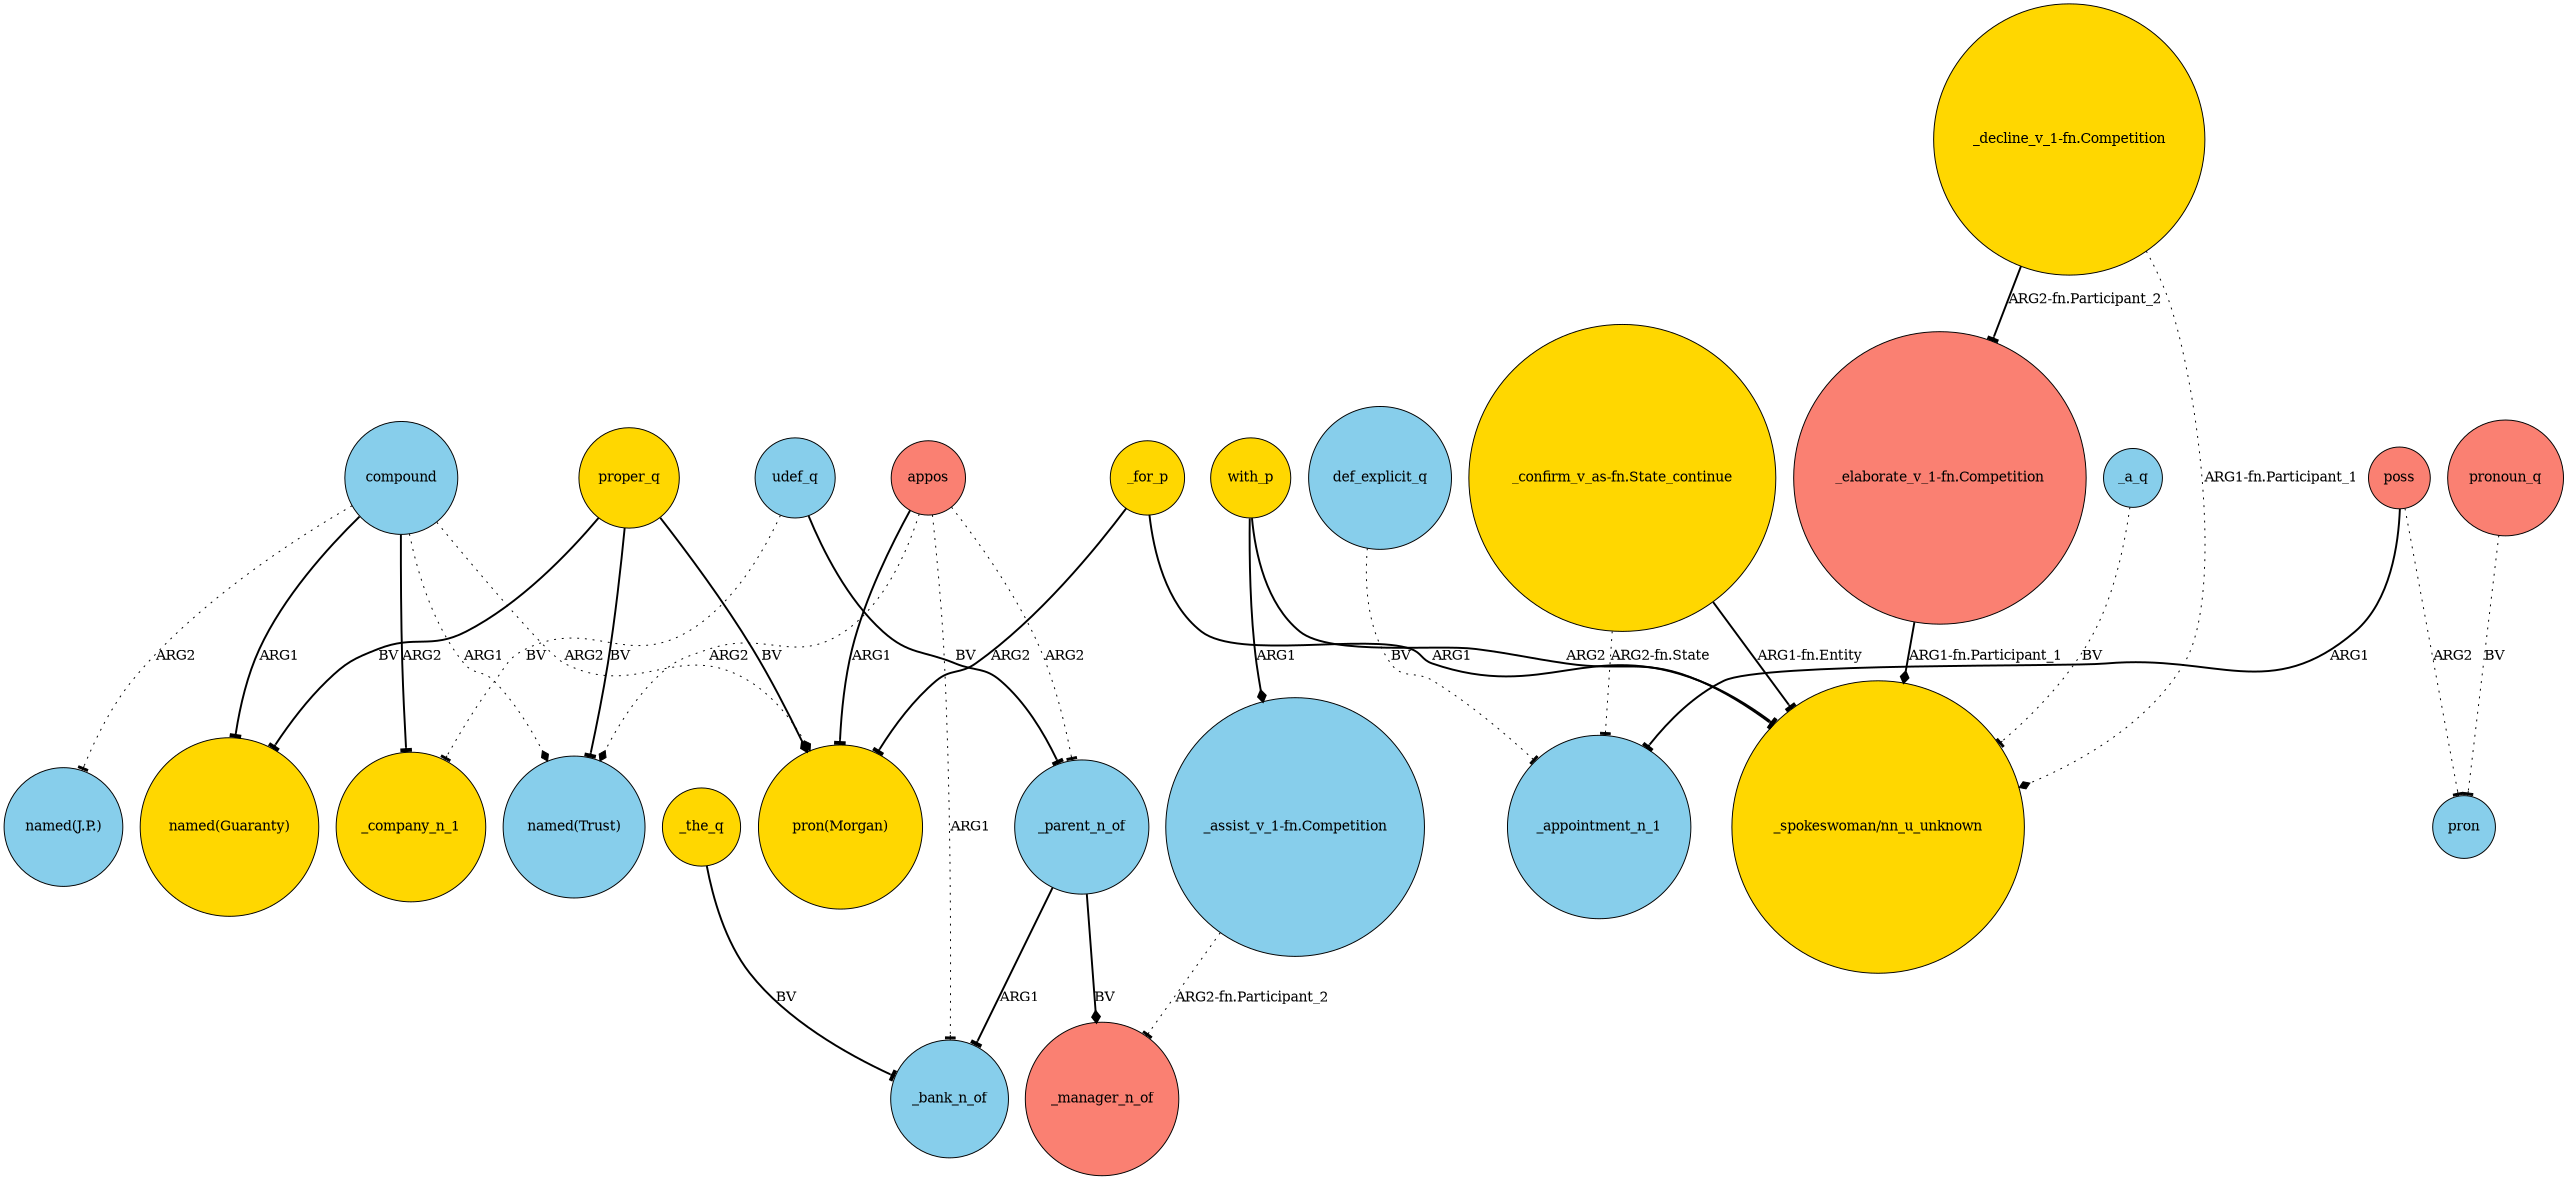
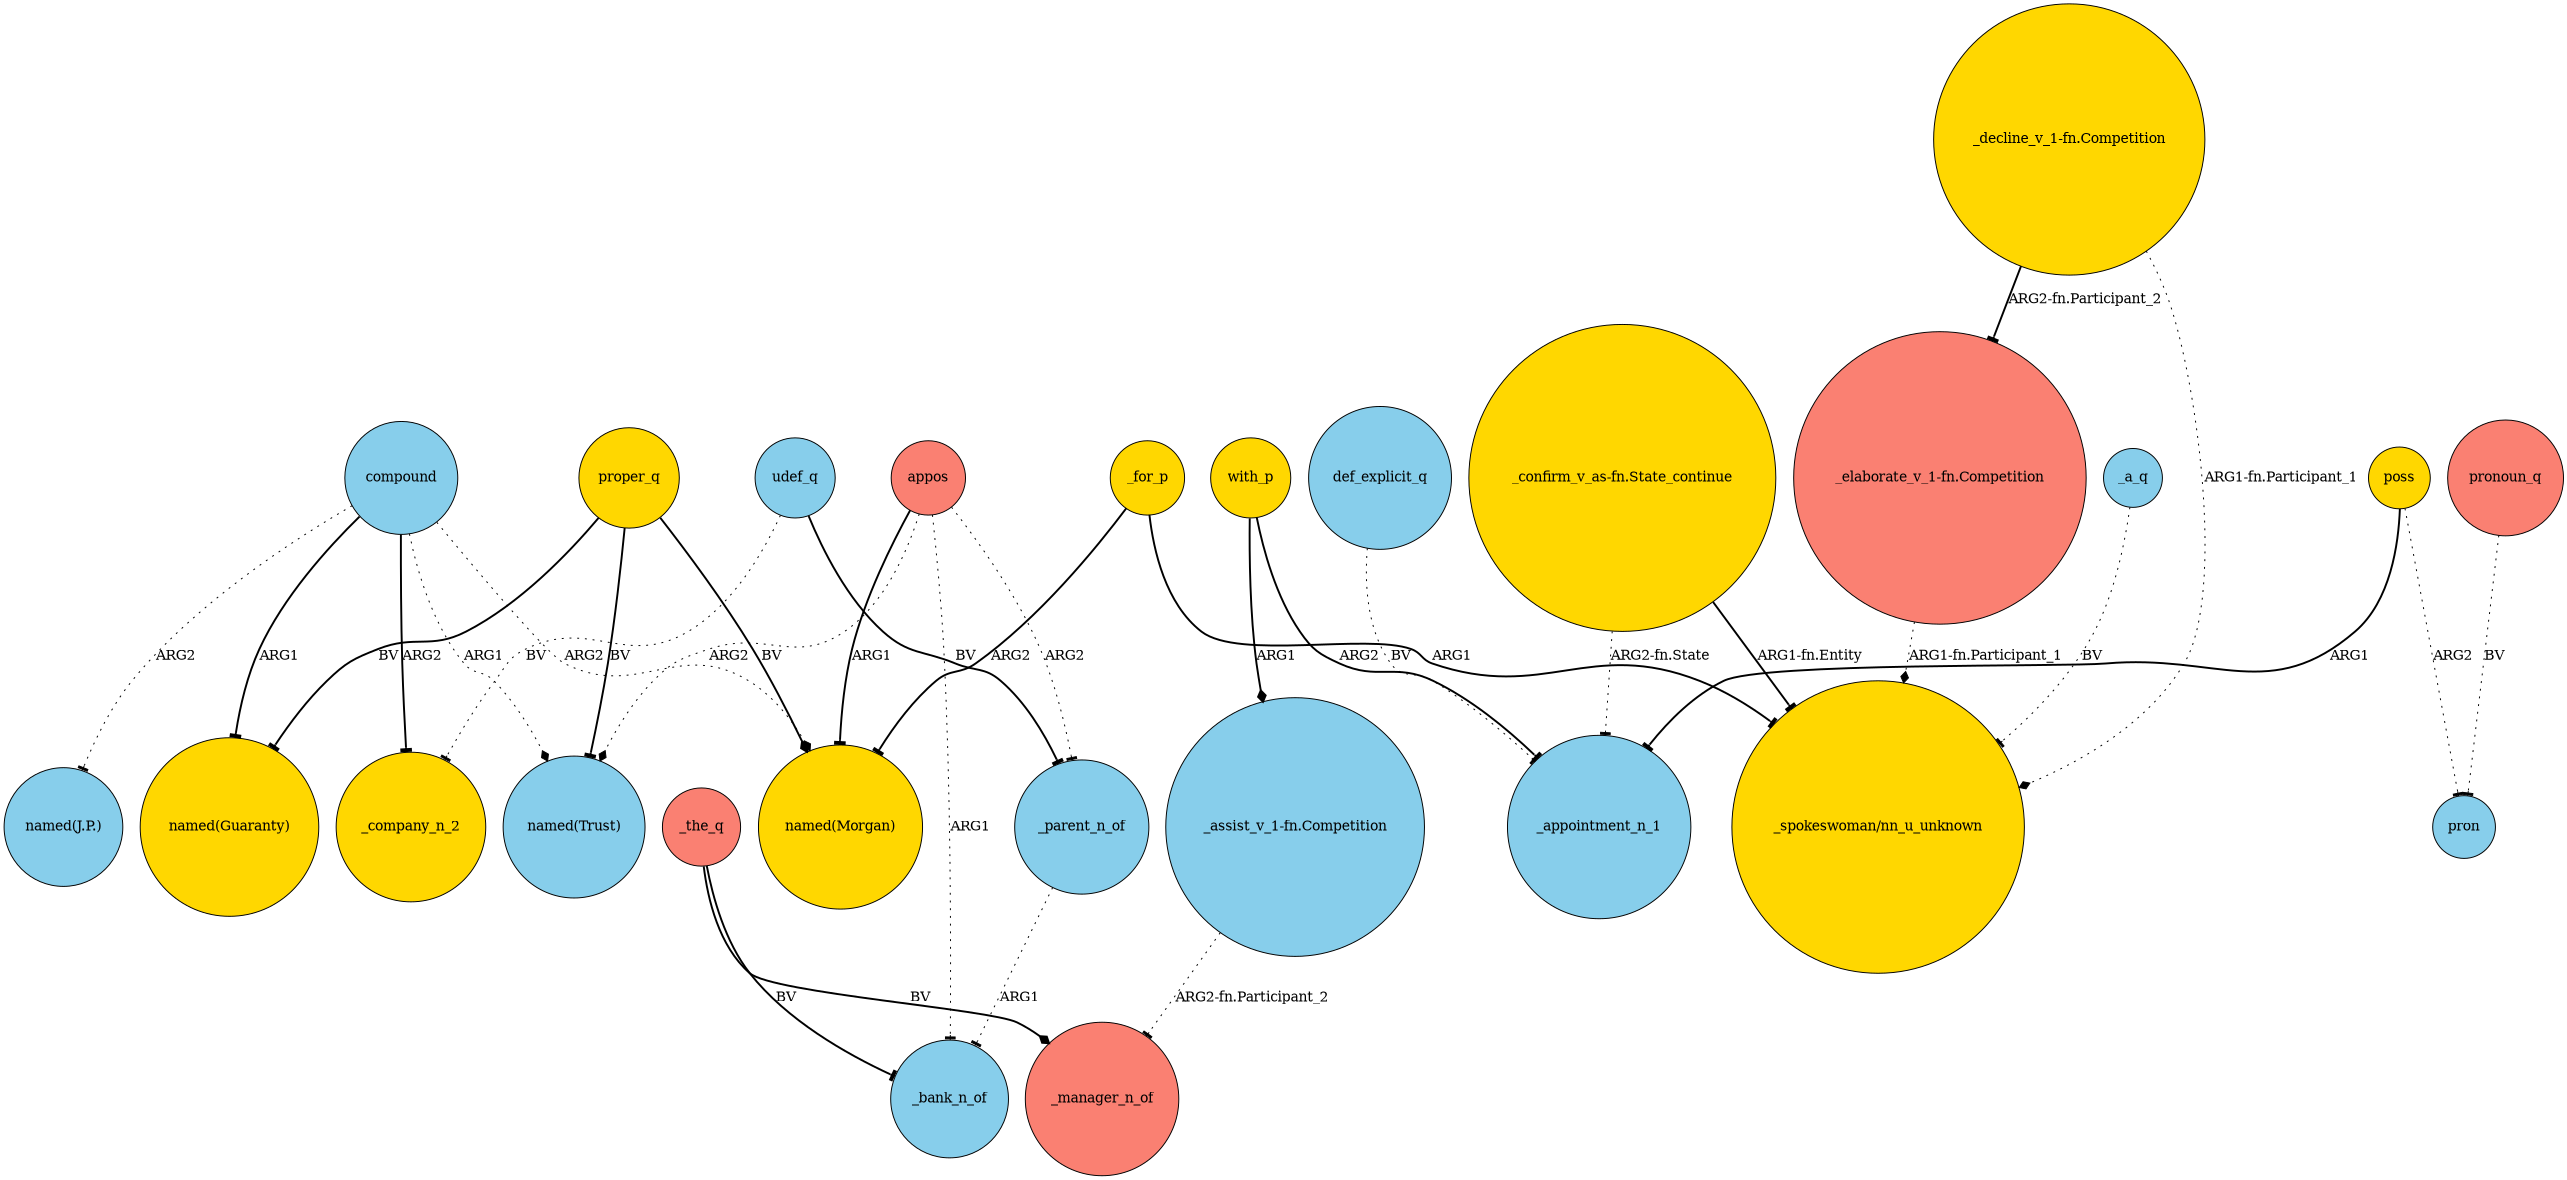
(2399, 478) -> (2399, 478)
(1910, 647) -> (1910, 647)
(1477, 649) -> (1362, 670)
(411, 827) -> (411, 827)
(702, 827) -> (702, 827)
(841, 827) -> (841, 827)
(1091, 953) -> (837, 994)
(1015, 964) -> (1015, 964)
